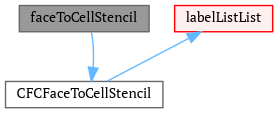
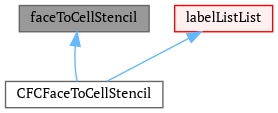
(93, 50) -> (75, 64)
